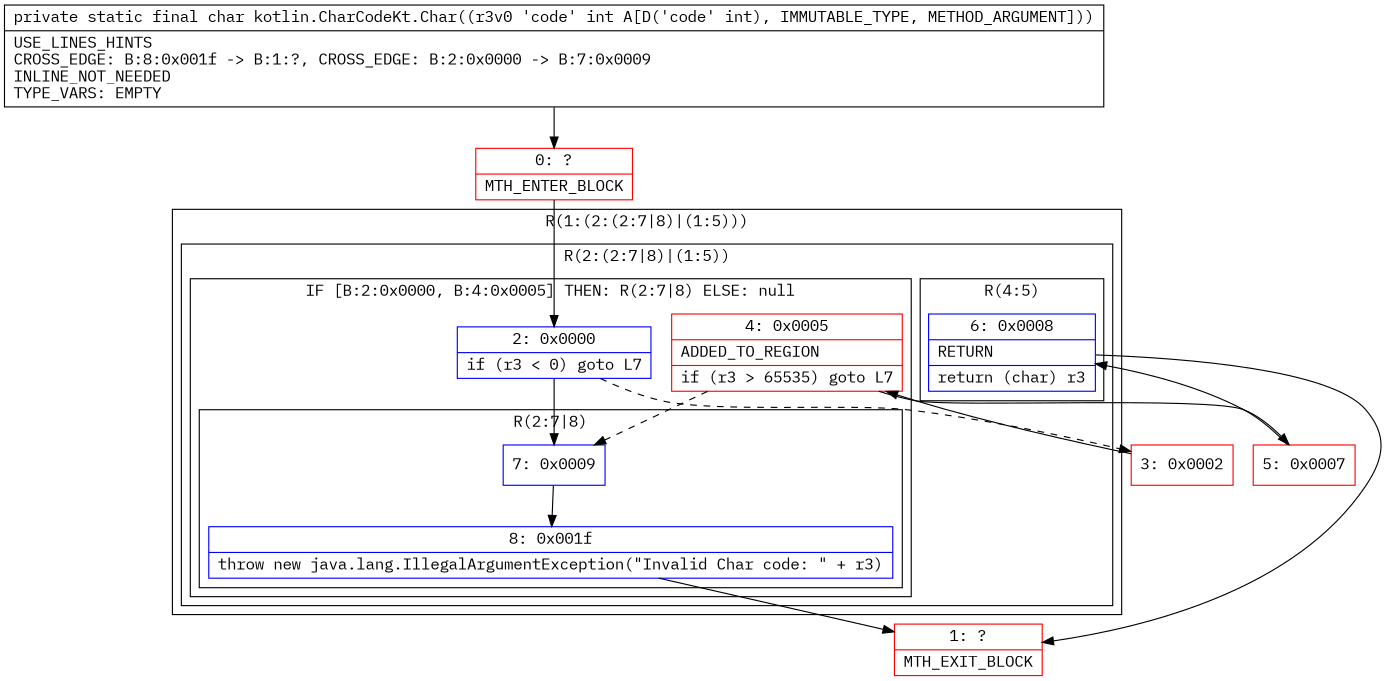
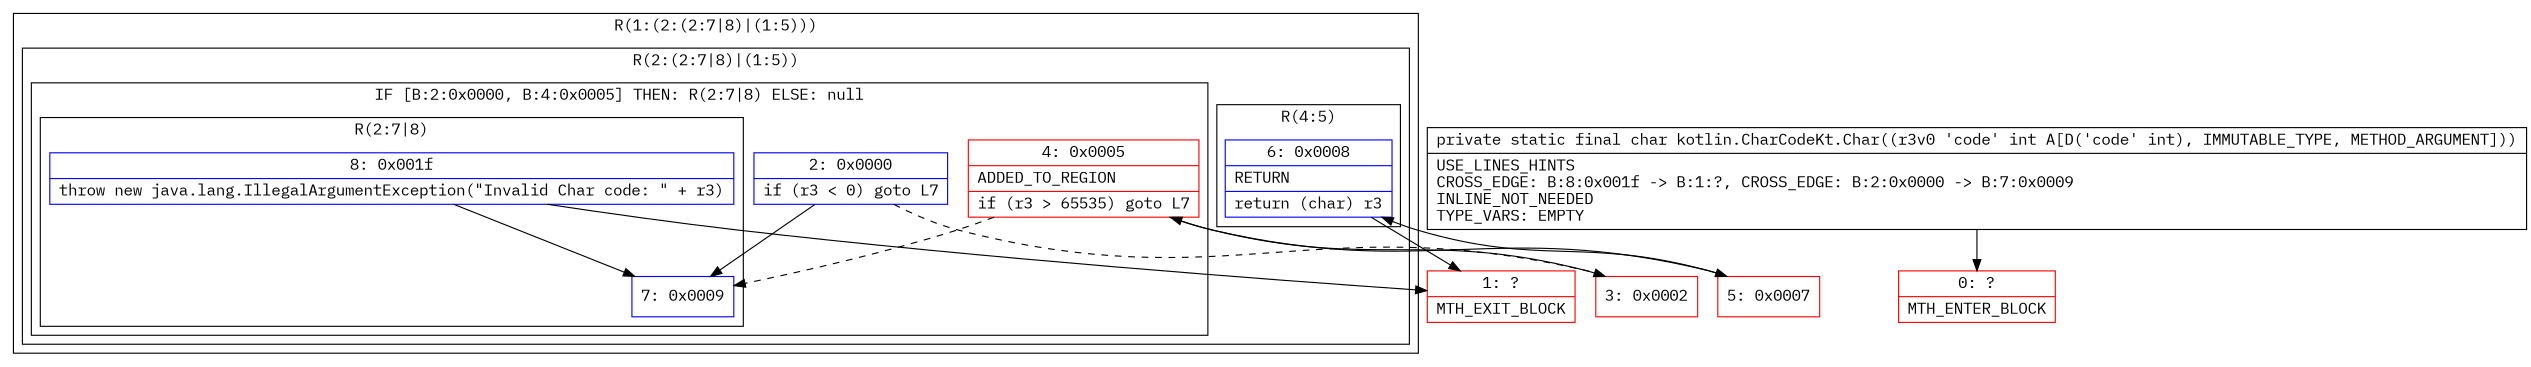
(554, 258) -> none
(553, 500) -> (539, 238)
